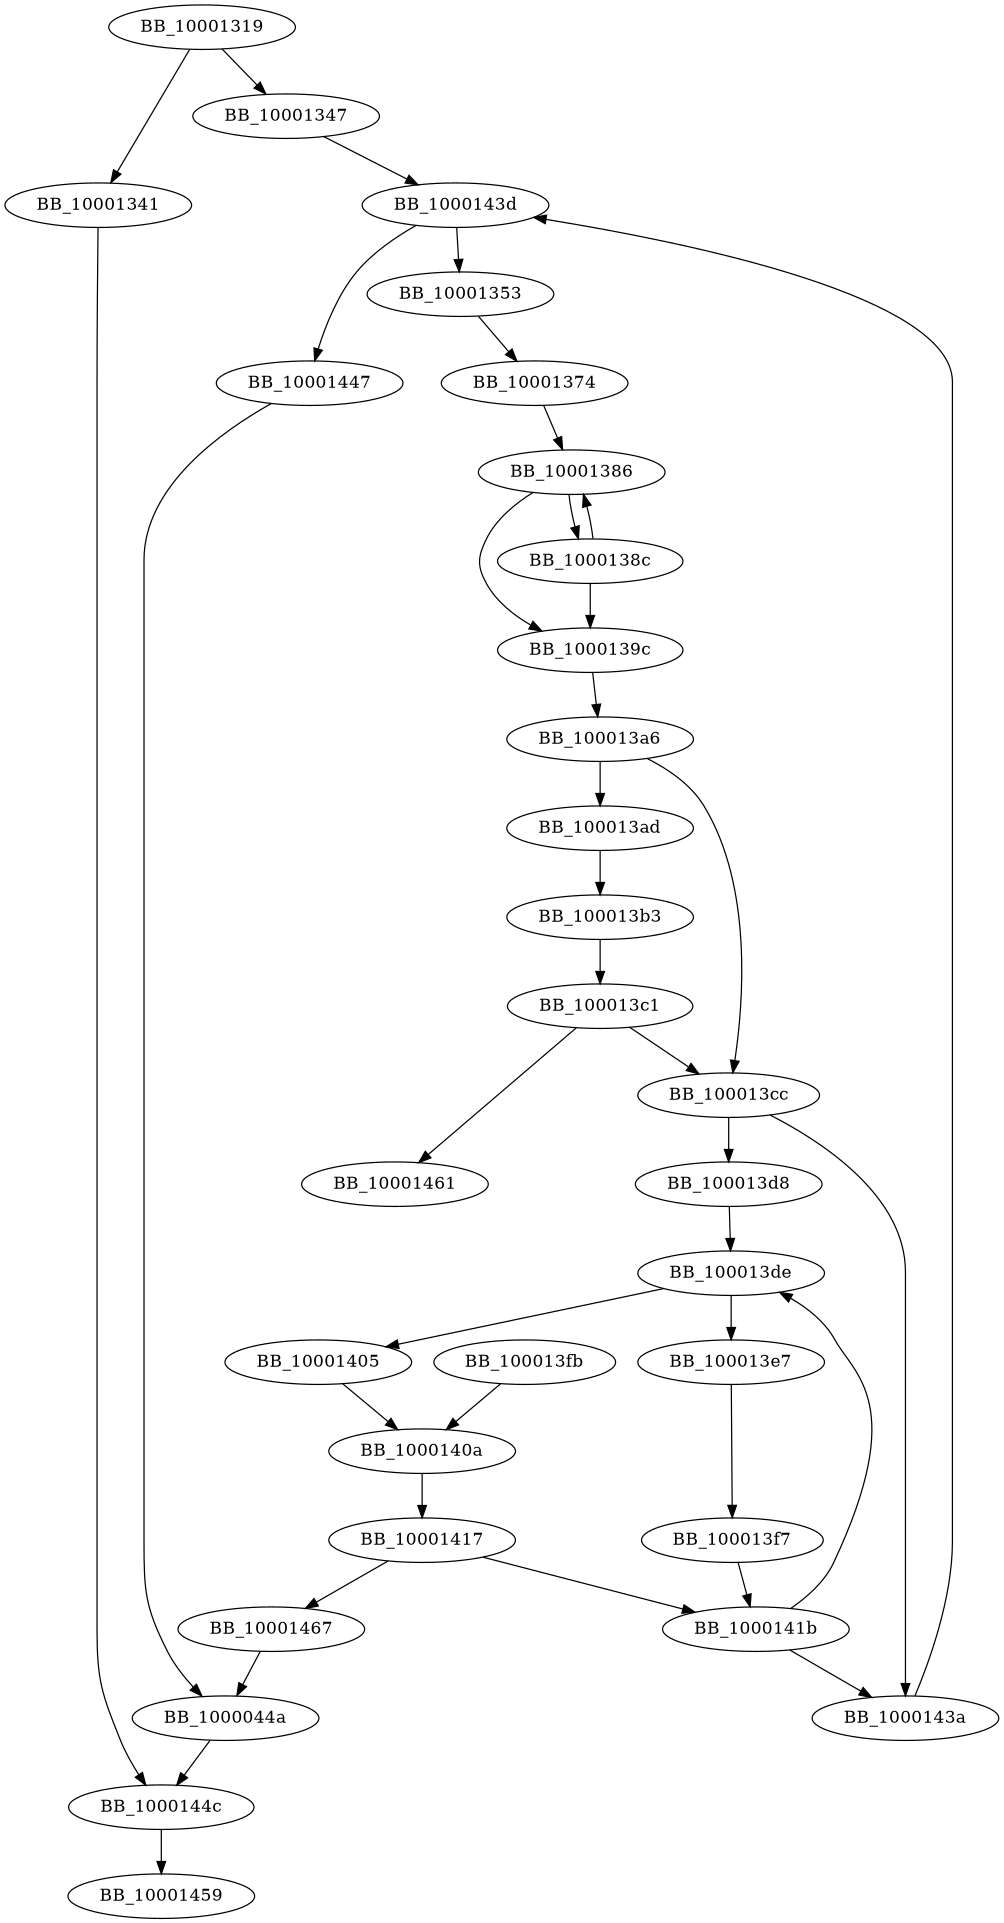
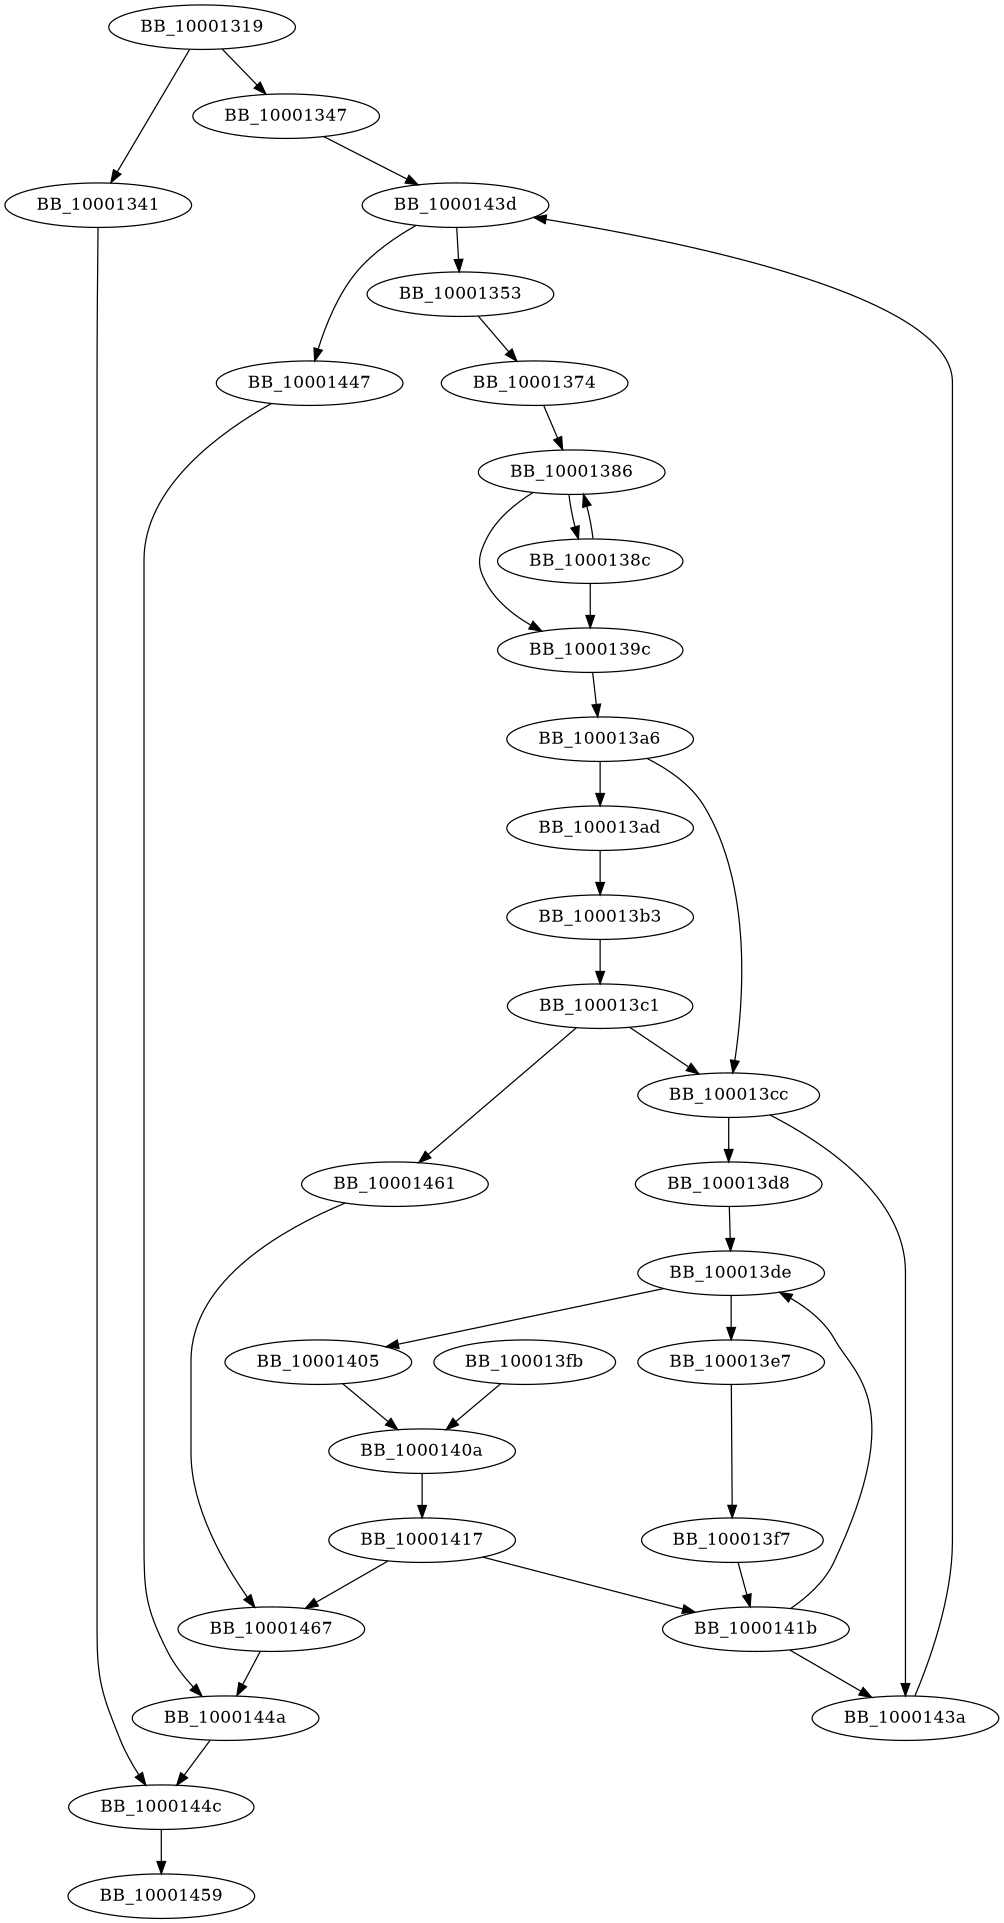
none -> (191, 1369)
(226, 1718) -> (226, 1718)
